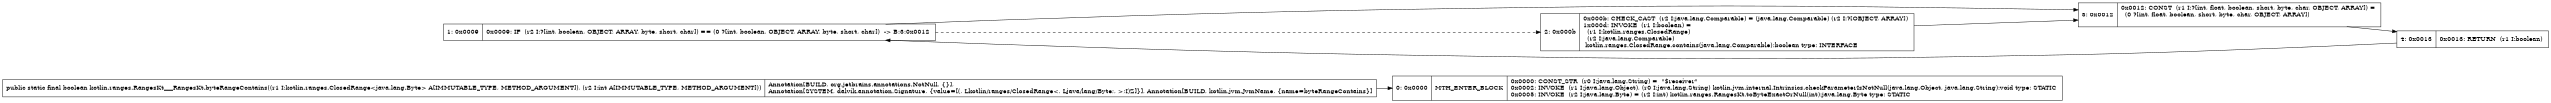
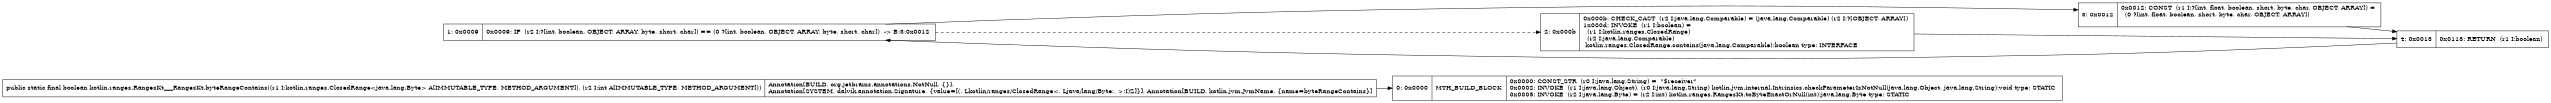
(1994, 23) -> (2153, 36)
(2492, 39) -> (2492, 39)
(1469, 88) -> (1469, 88)
